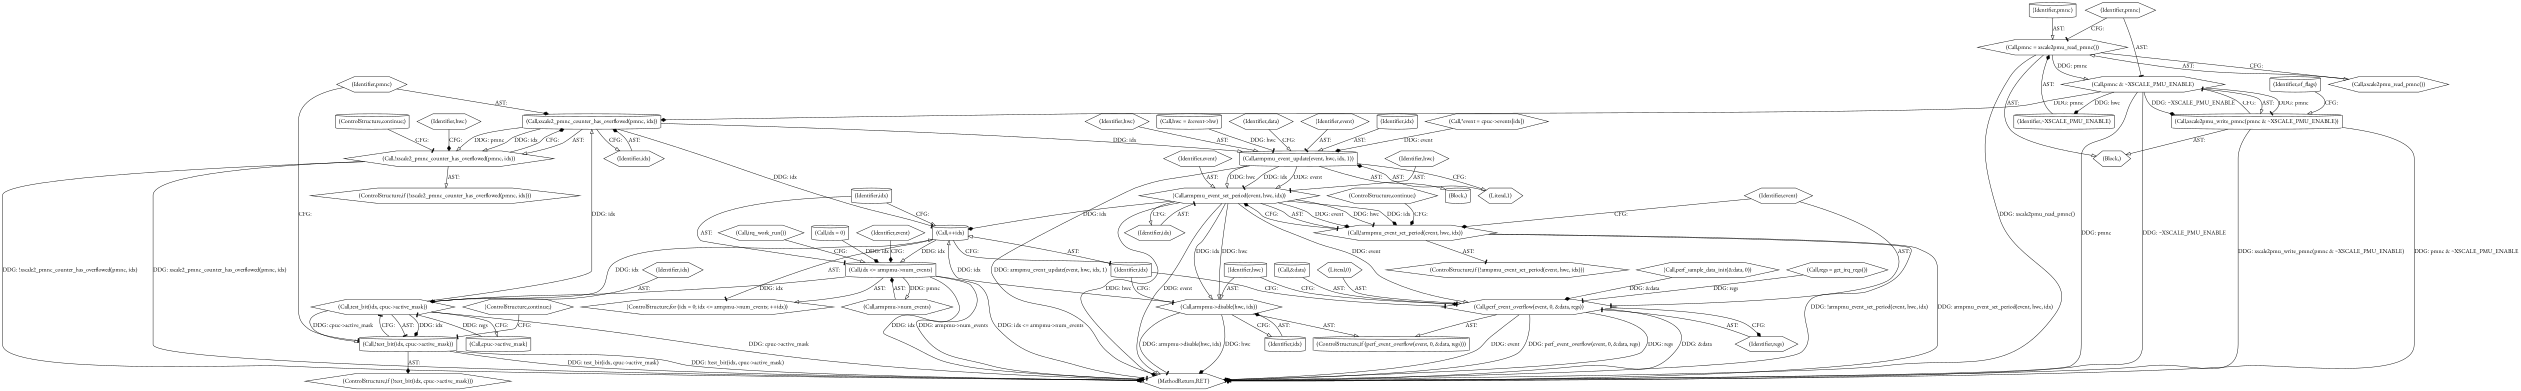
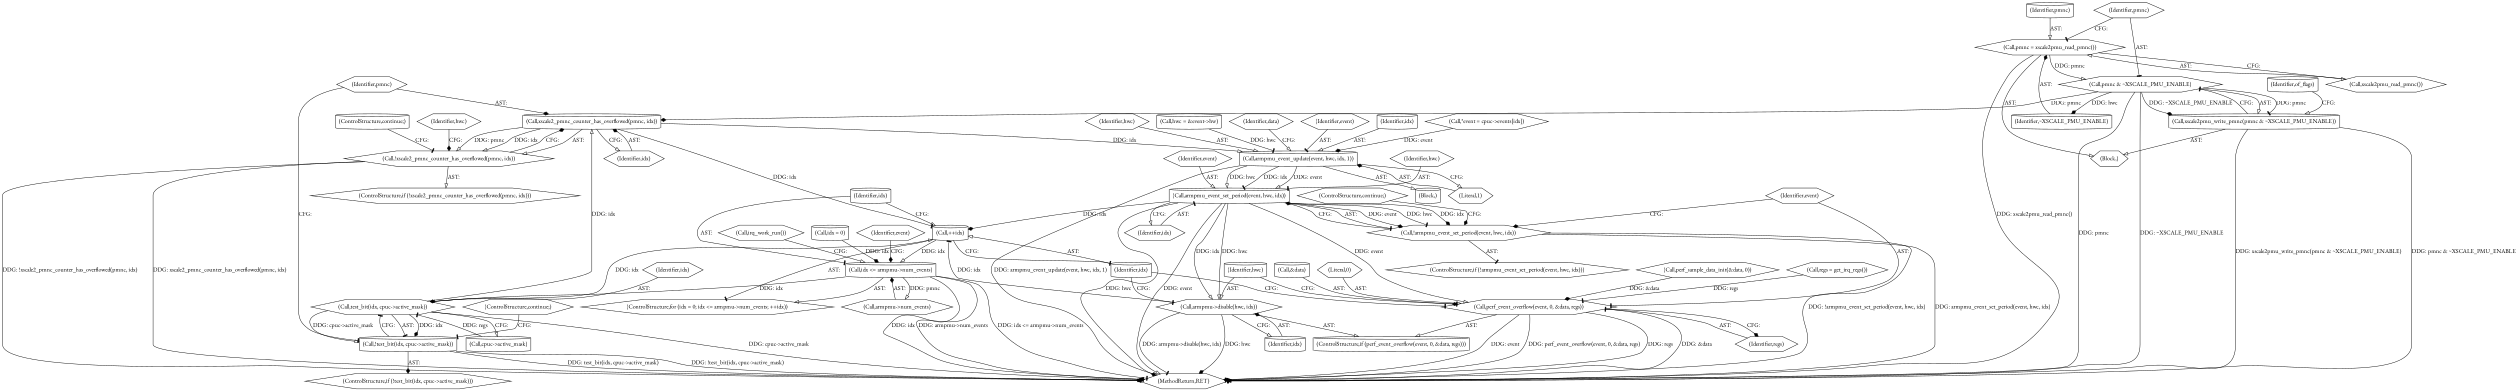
(1229, 196) -> (1229, 196)
(1049, 290) -> (1048, 290)
